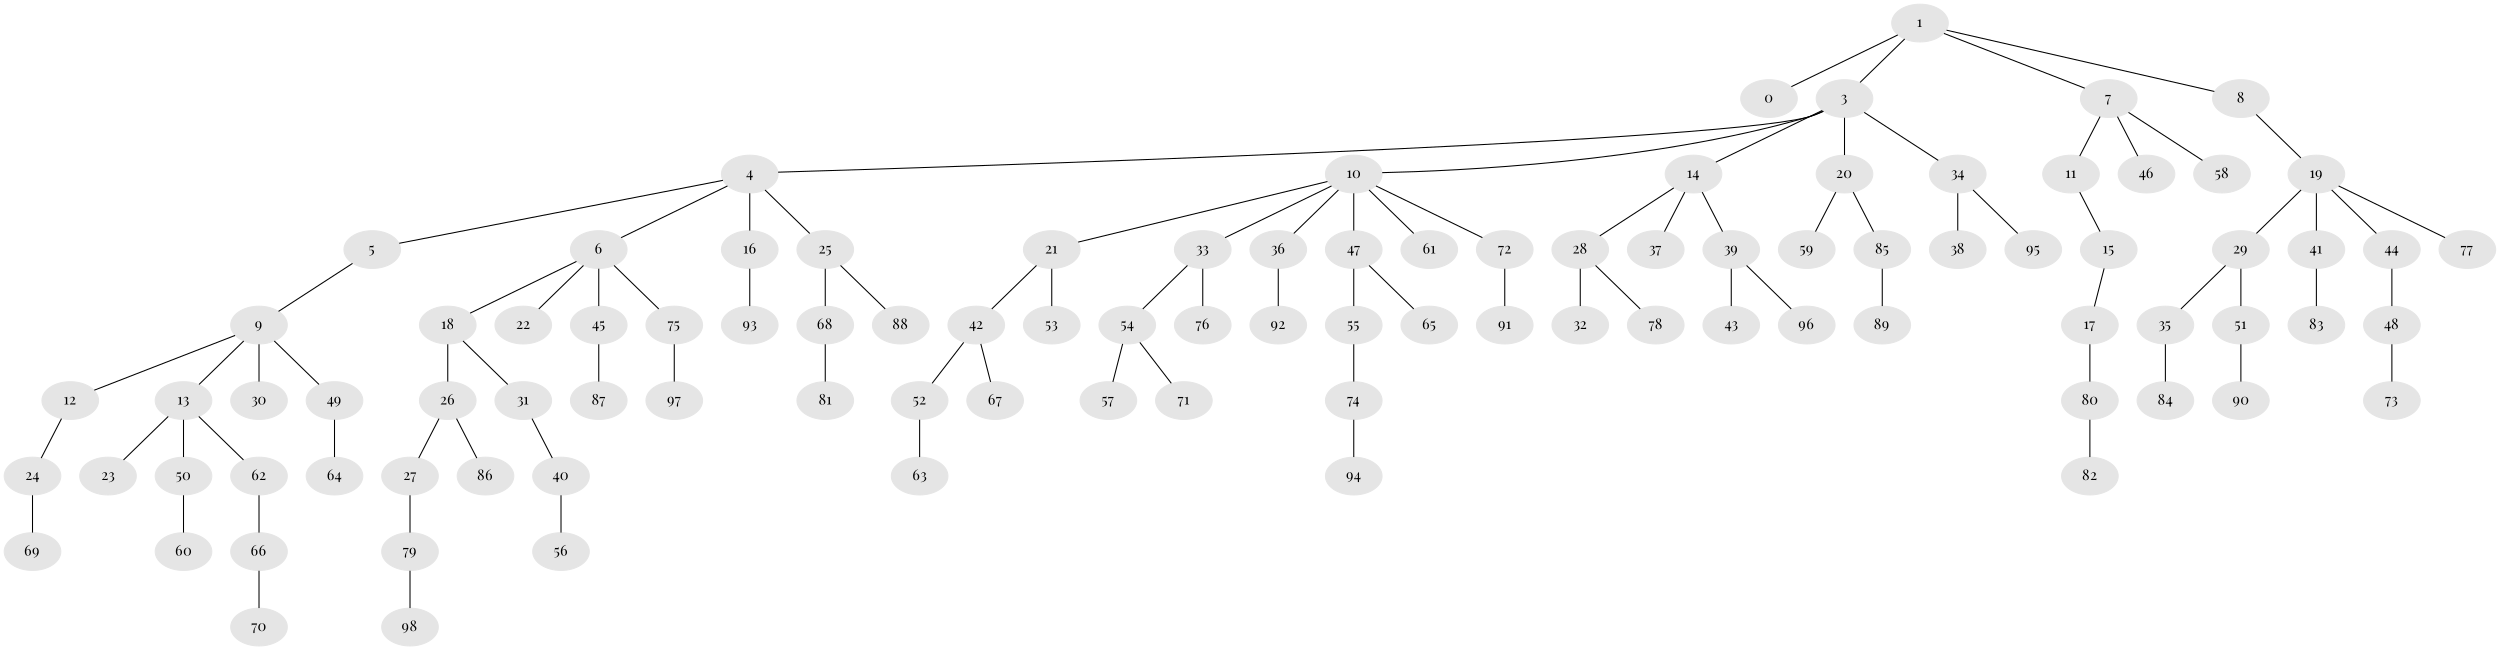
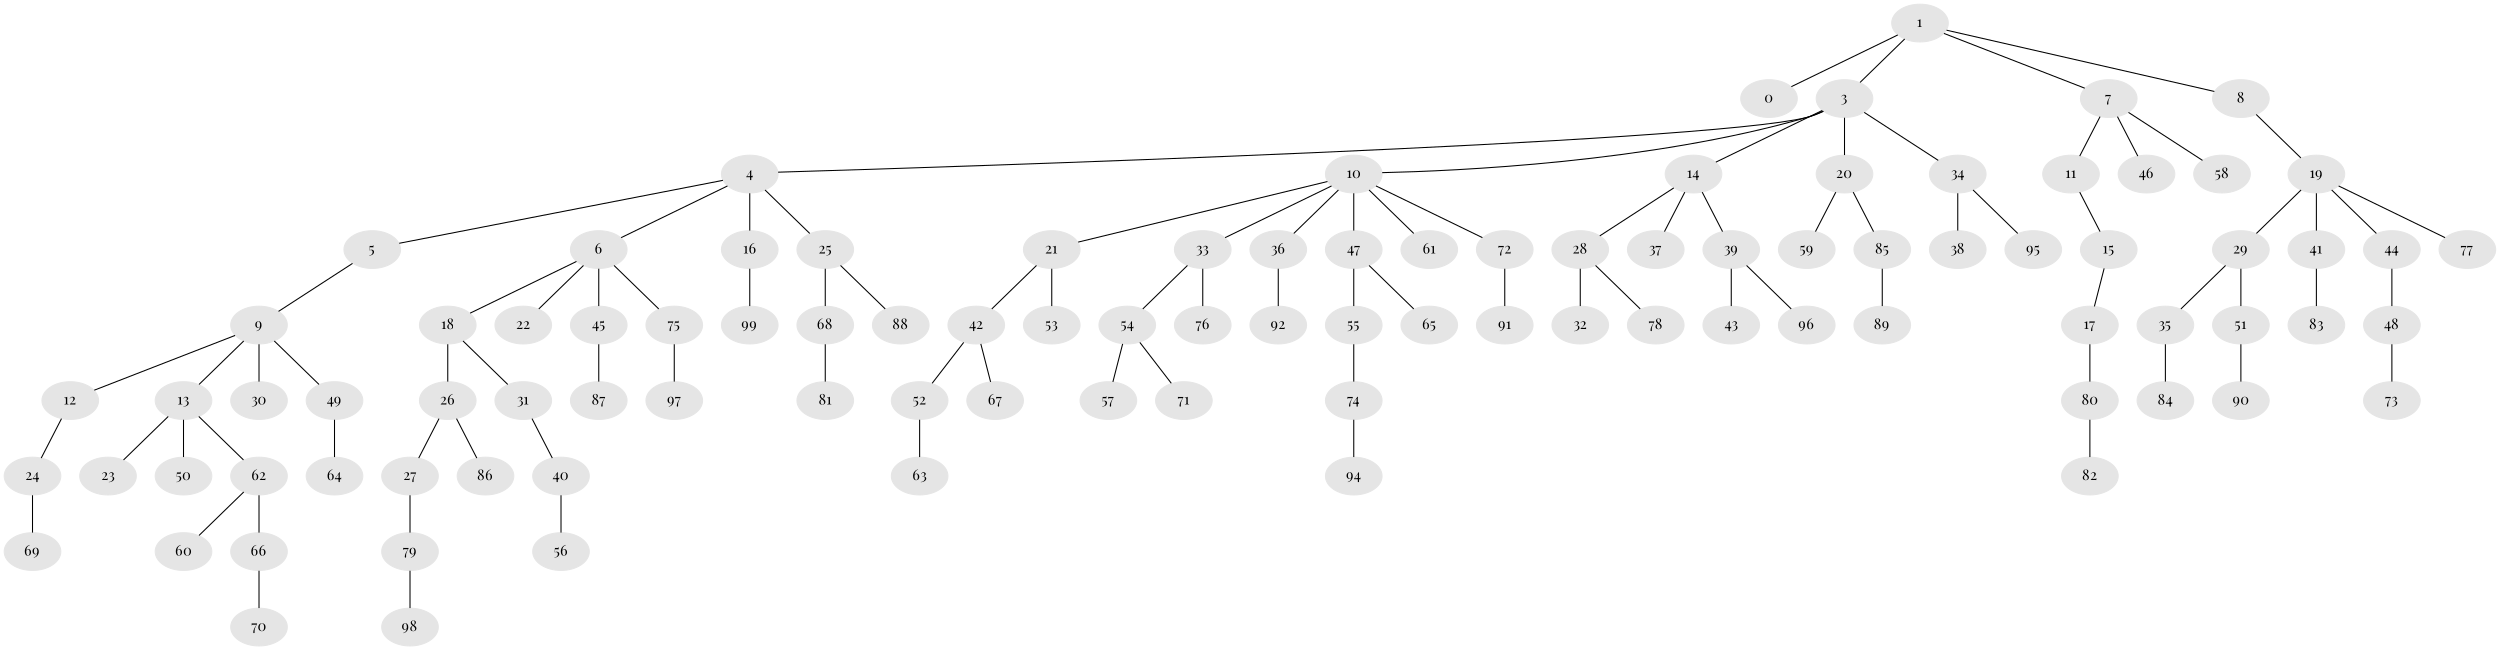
(750, 325) -> (750, 325)
(184, 514) -> (221, 514)
